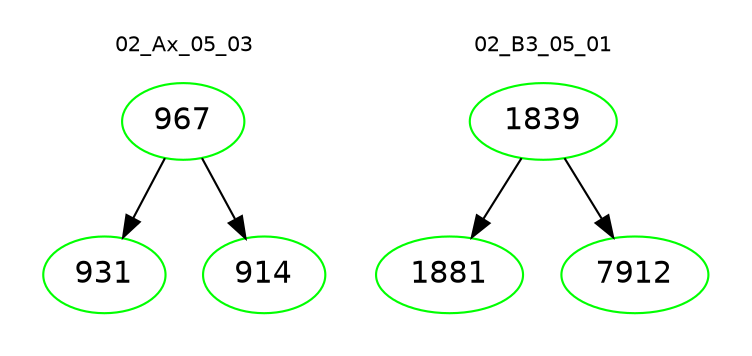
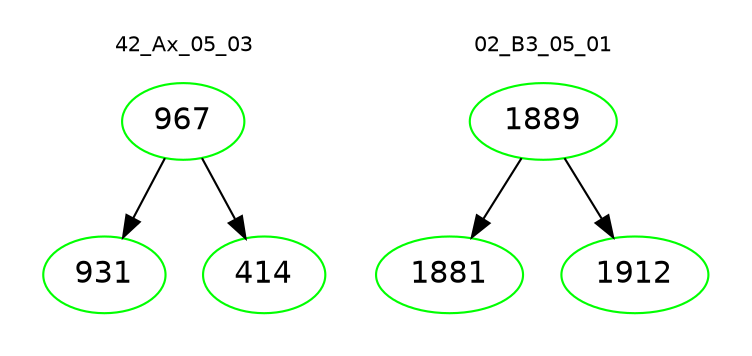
(184, 46) -> (184, 46)
(543, 121) -> (543, 121)
(264, 275) -> (264, 275)
(635, 275) -> (635, 275)
